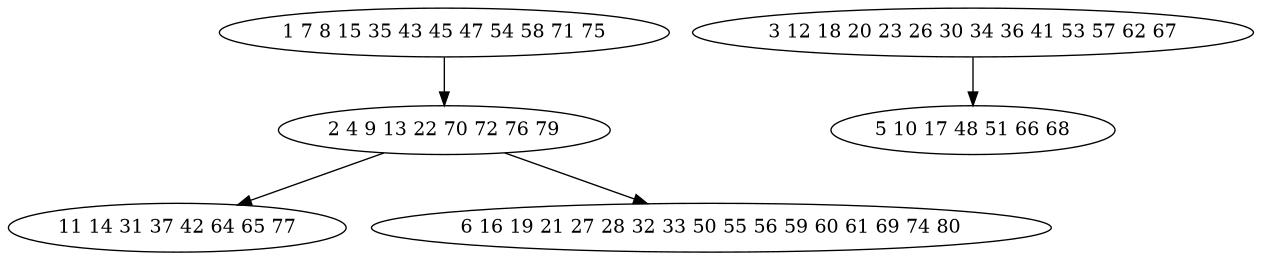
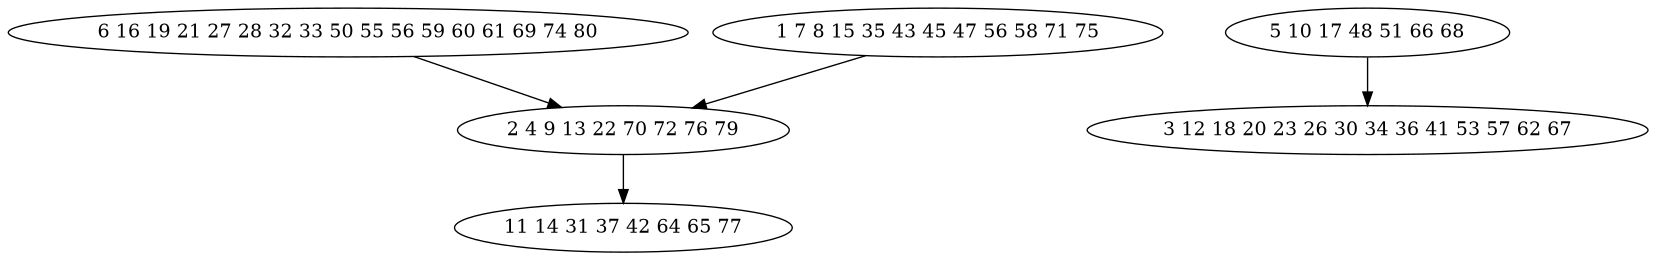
(444, 33) -> (938, 33)
(973, 75) -> (1368, 75)
(570, 176) -> (481, 80)
